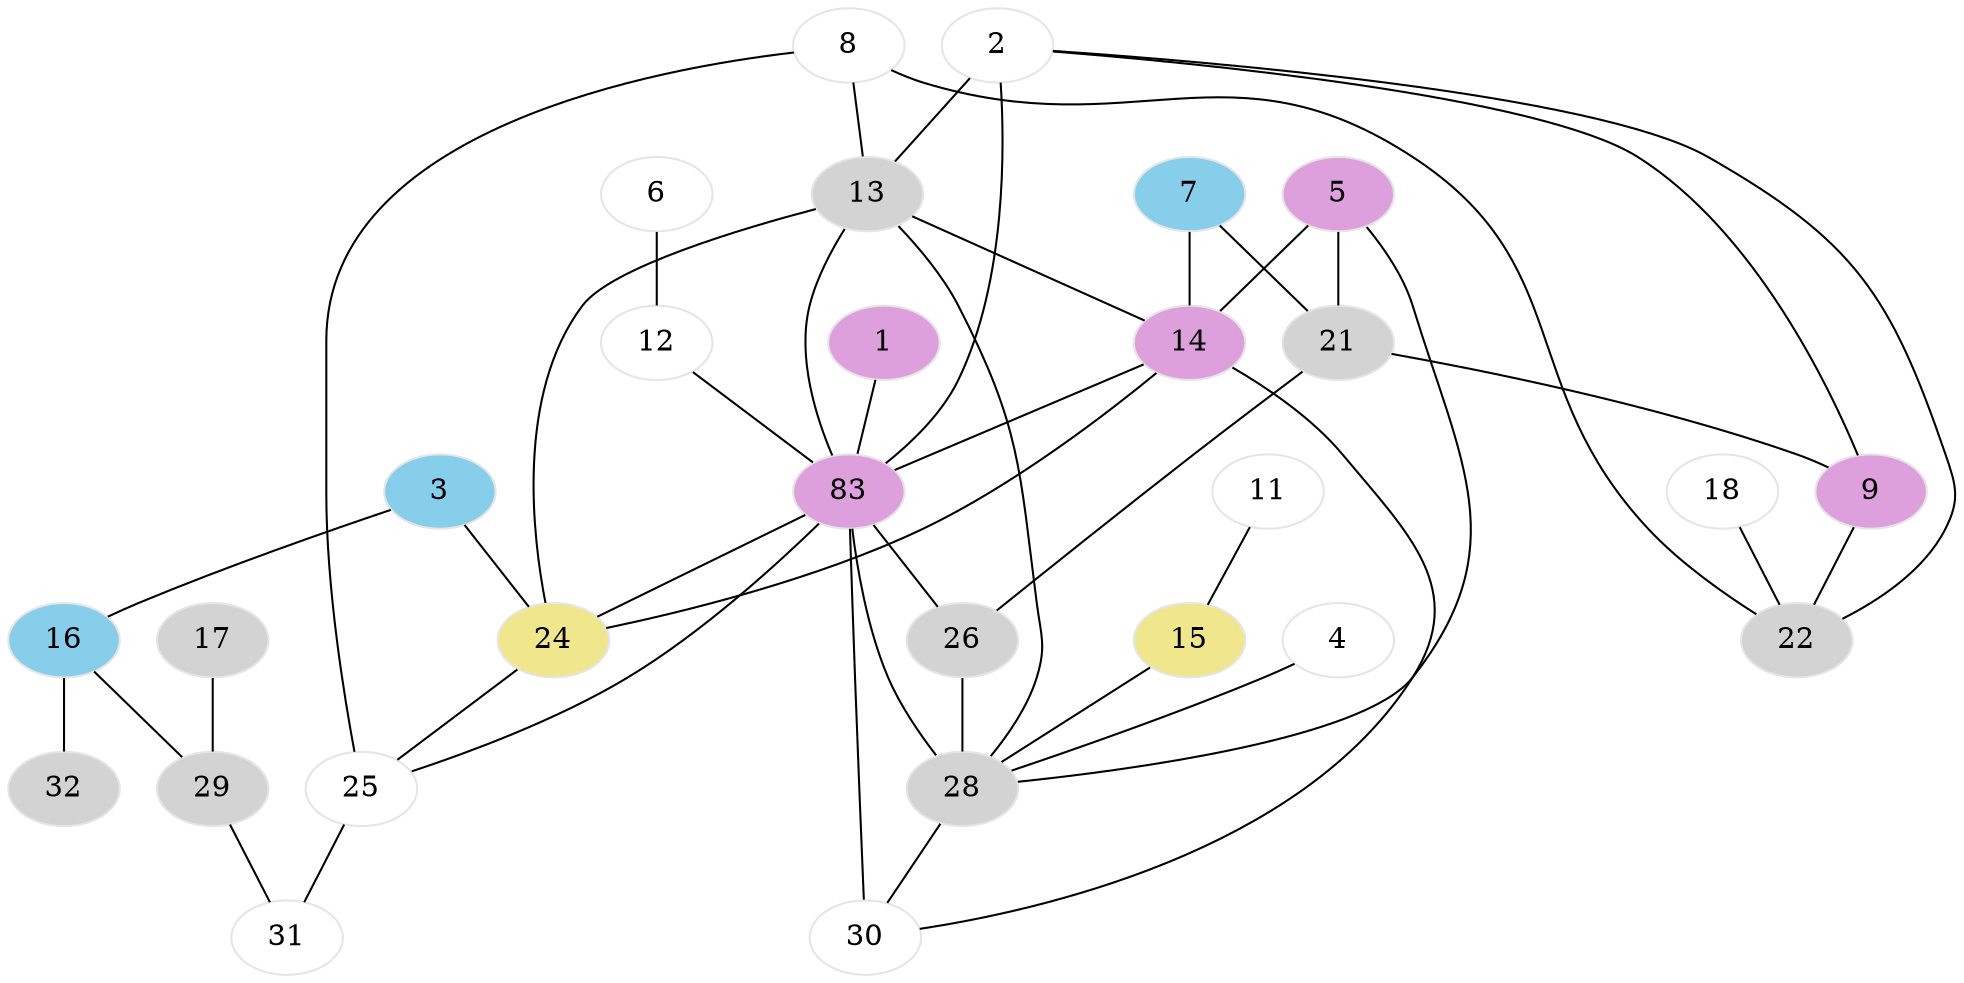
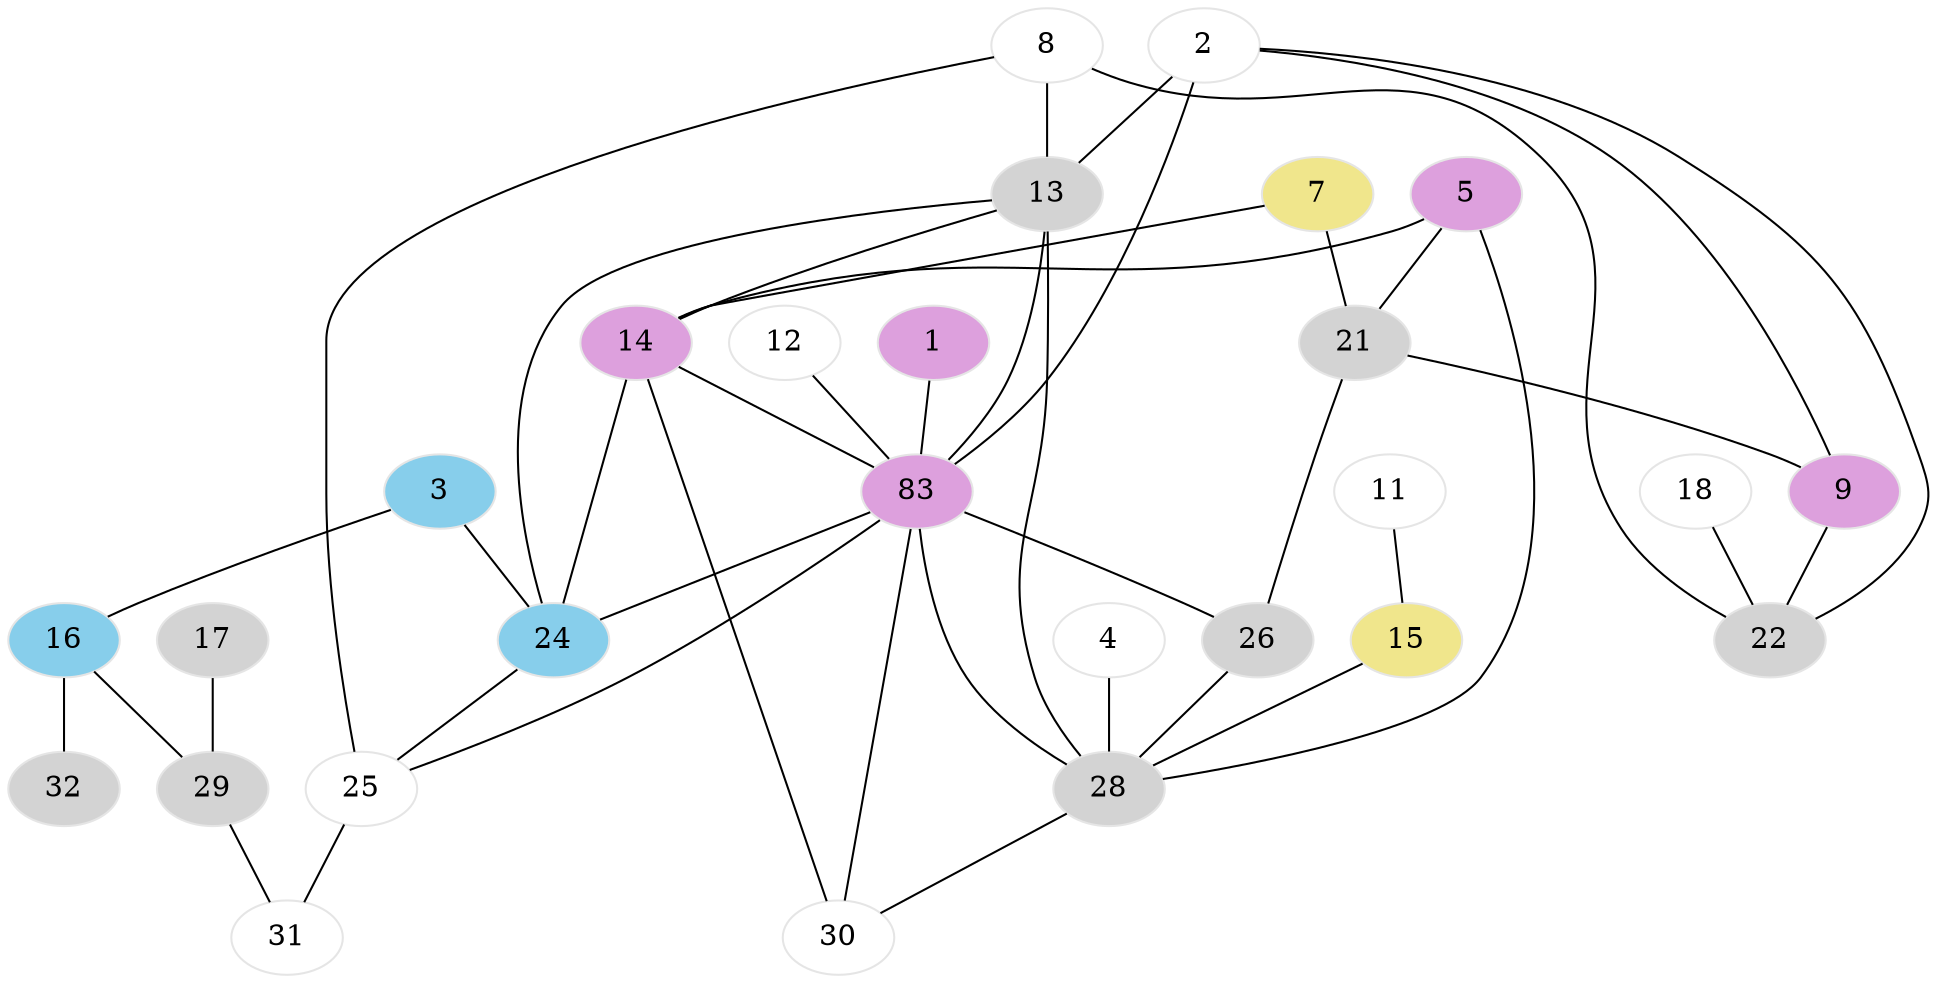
(657, 194) -> none
(1190, 194) -> (1318, 194)
(553, 640) -> (553, 640)
